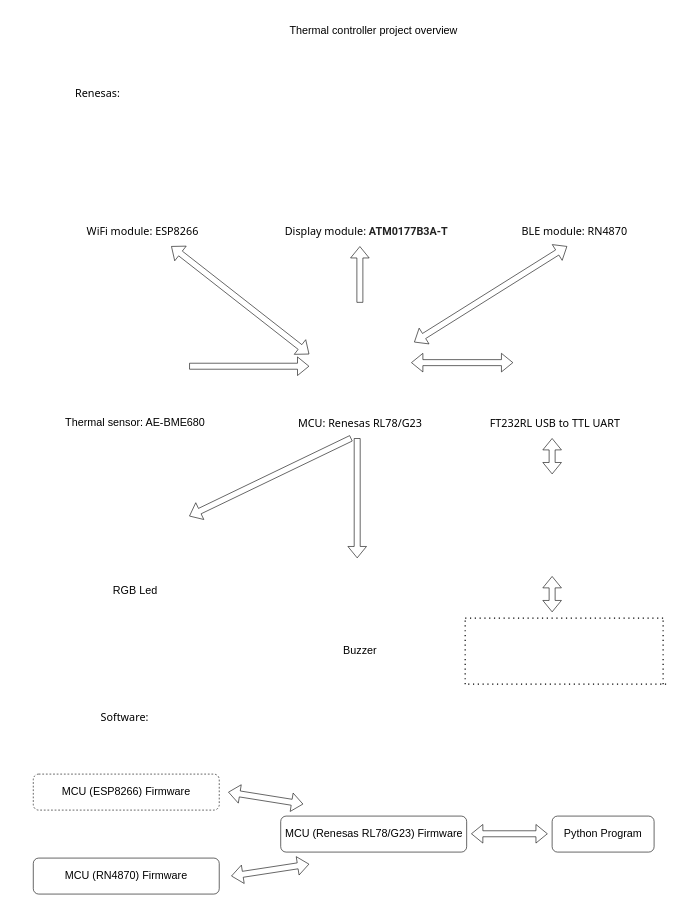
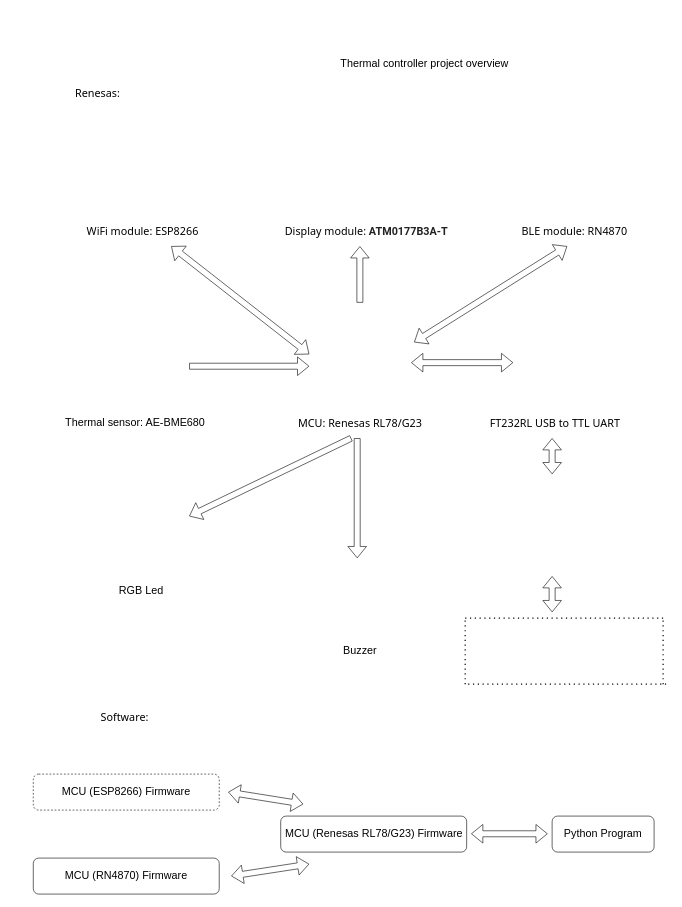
(374, 30) -> (425, 63)
(135, 591) -> (141, 591)
